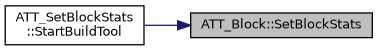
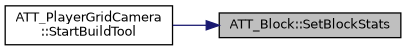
(75, 25) -> (89, 25)
